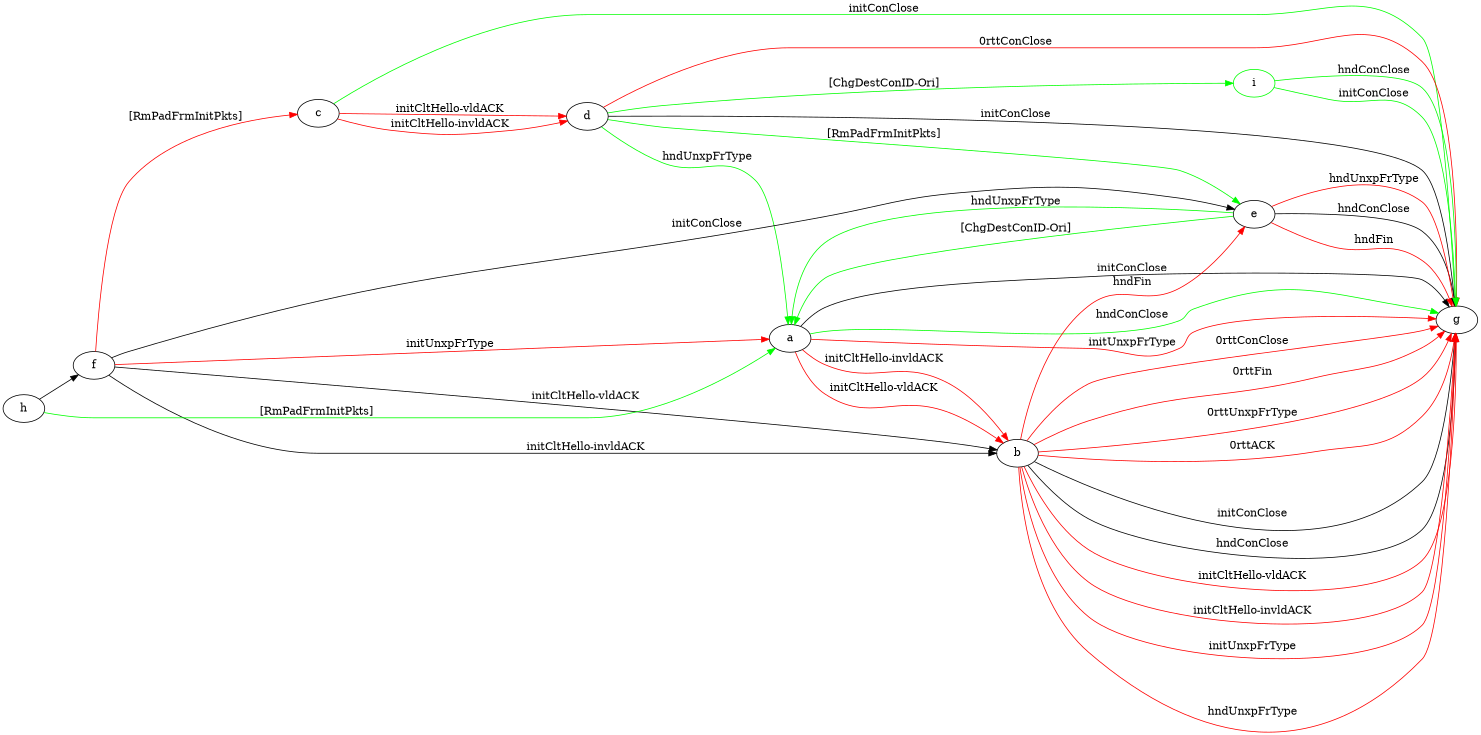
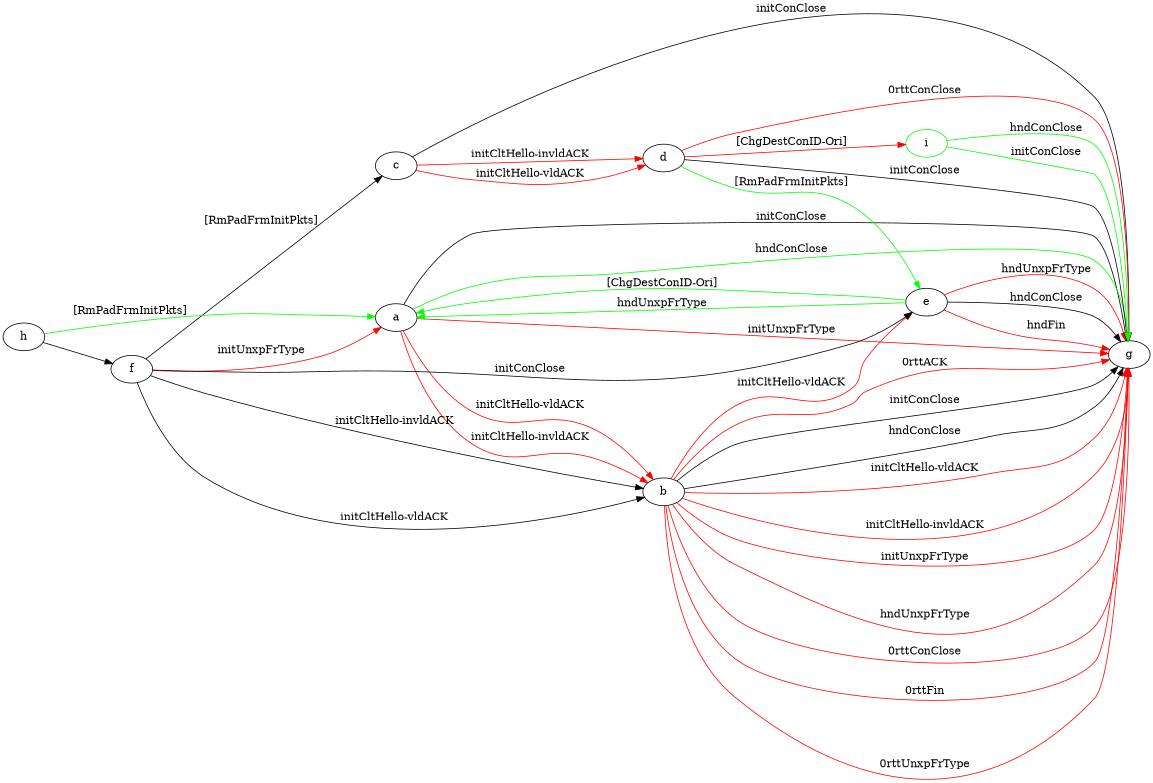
(1005, 15) -> (871, 16)
(916, 90) -> (791, 151)
(745, 172) -> none
(130, 181) -> (261, 270)
(1134, 283) -> (793, 383)
